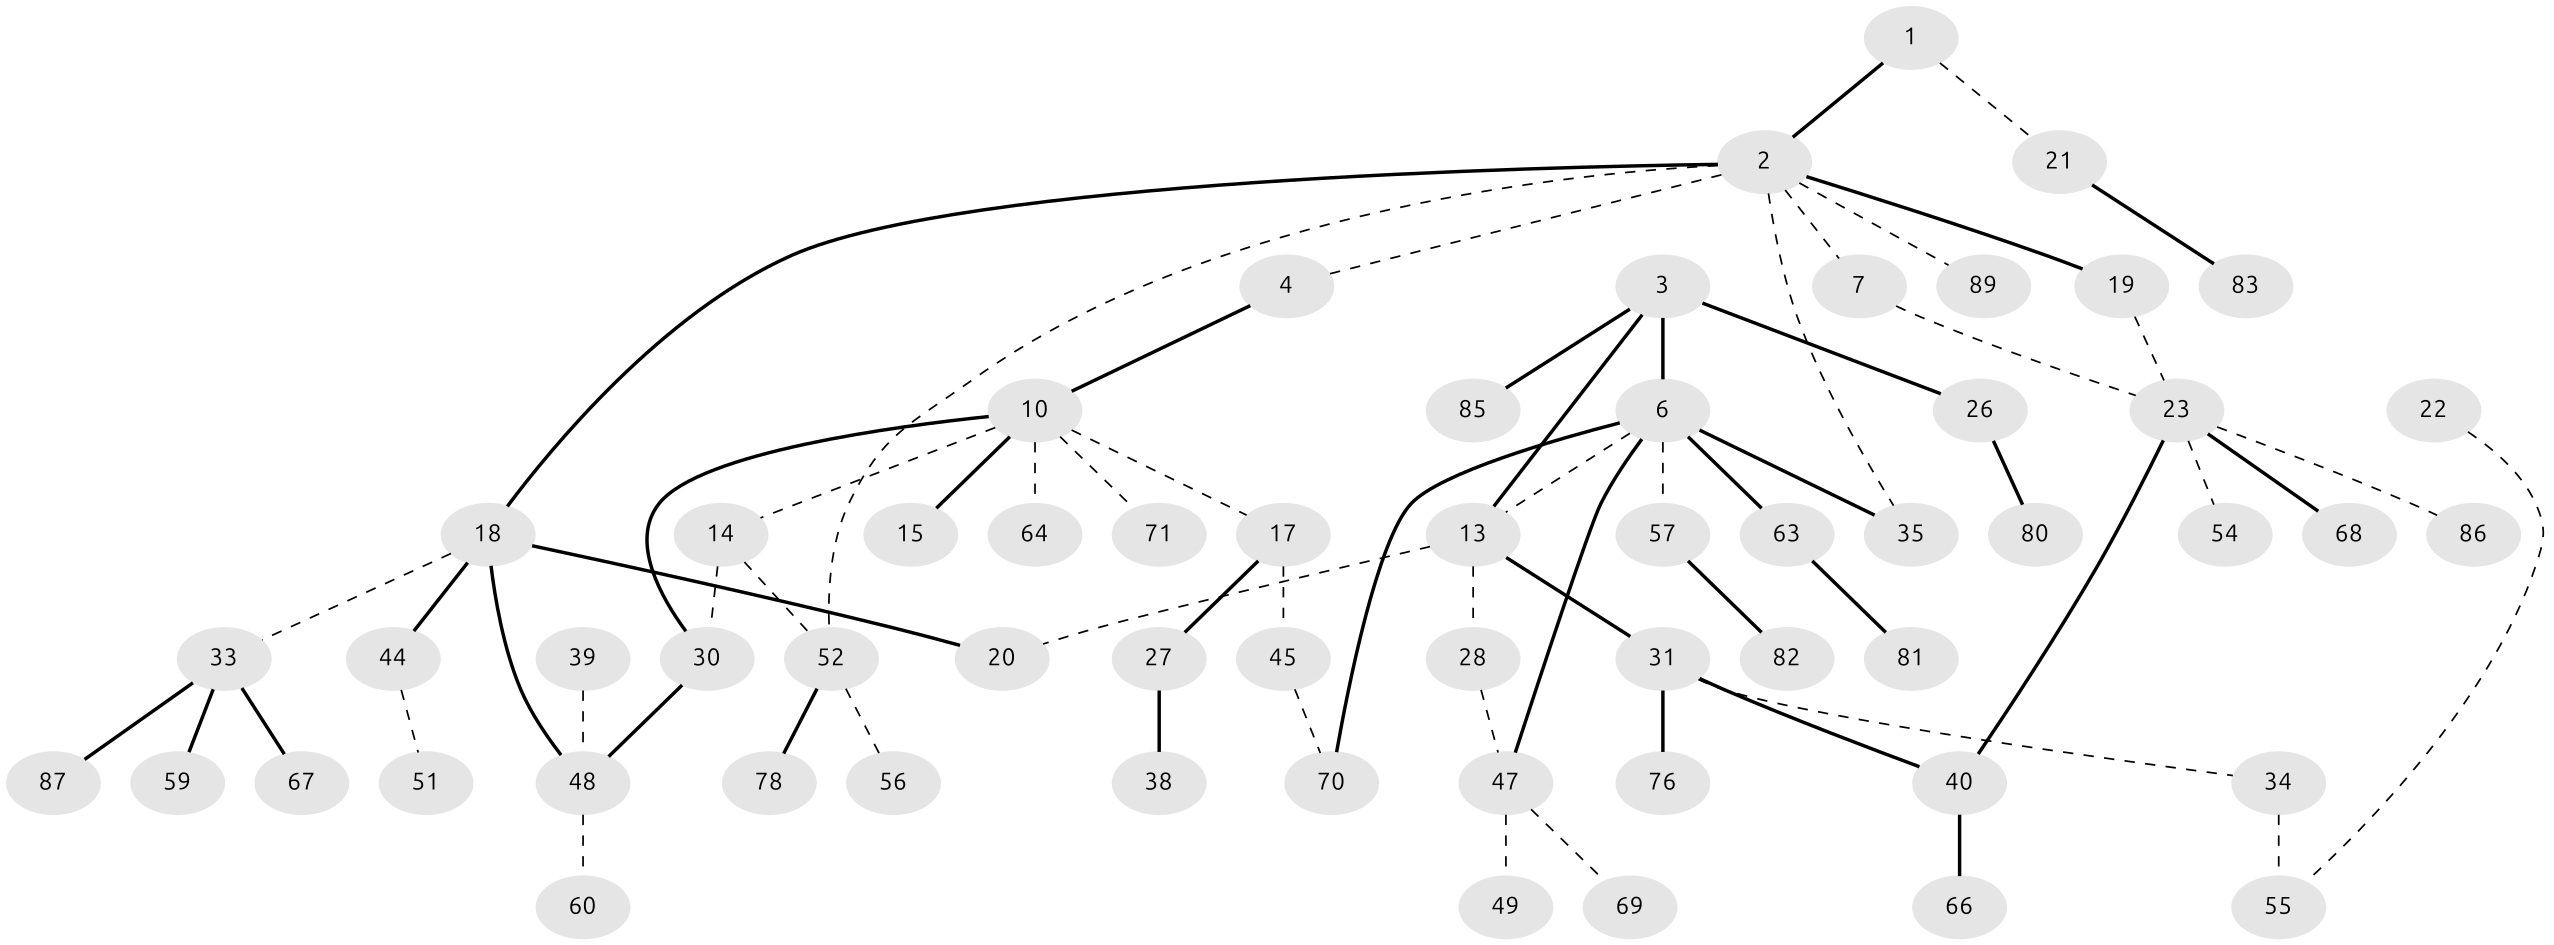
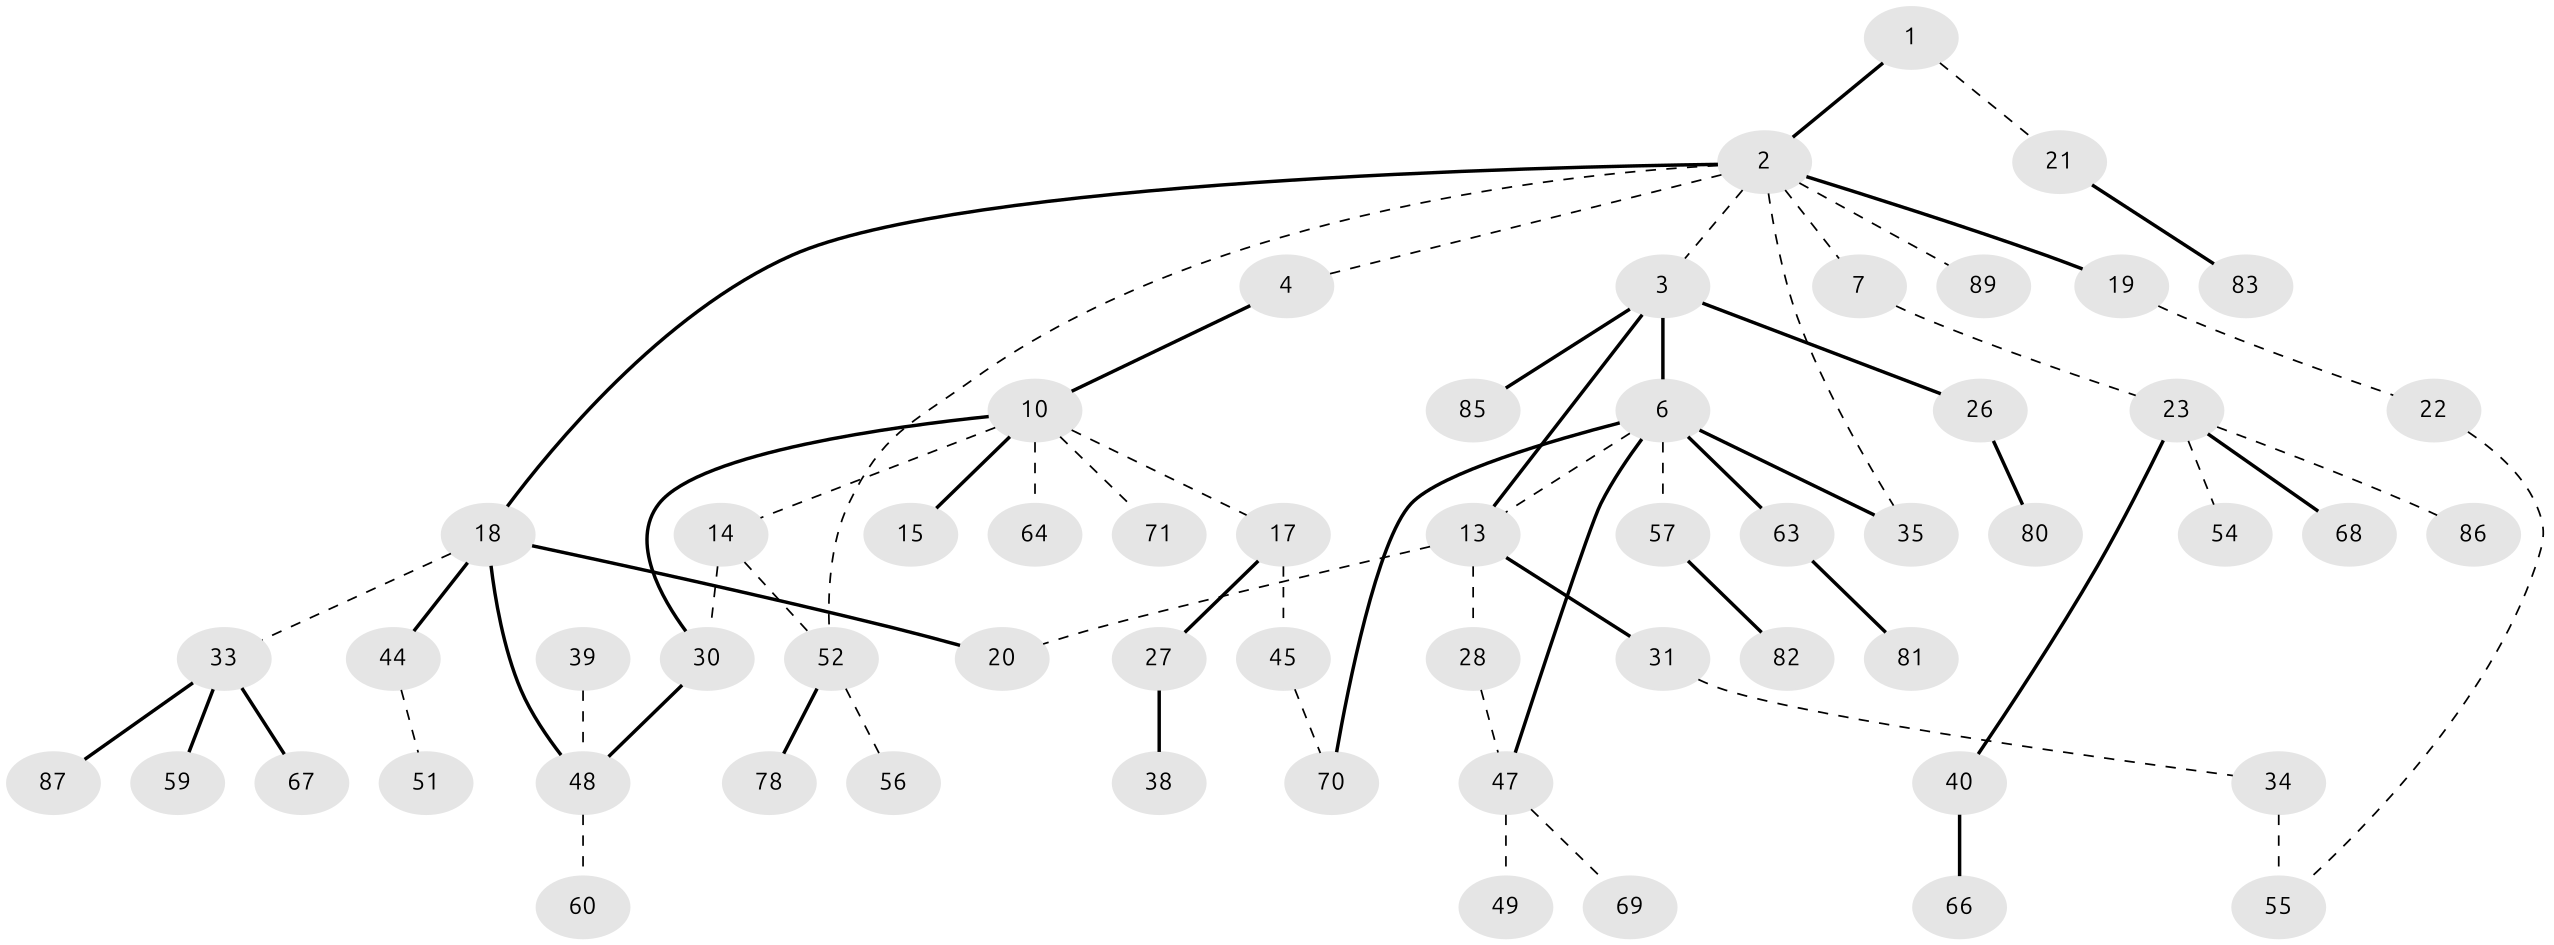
none -> (1714, 224)
(2149, 349) -> (2275, 353)
(1809, 724) -> none
(1663, 783) -> none
